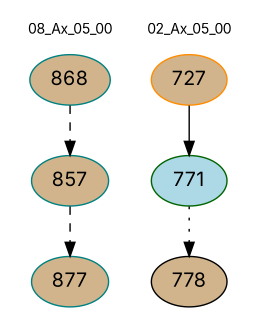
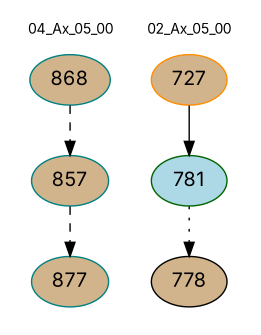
(71, 30) -> (71, 30)
(189, 181) -> (189, 181)
